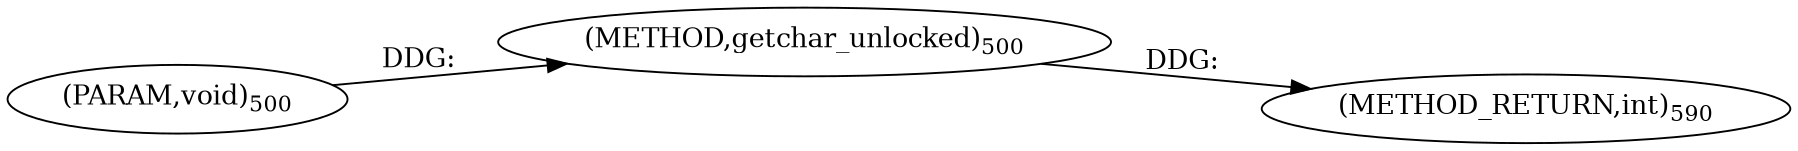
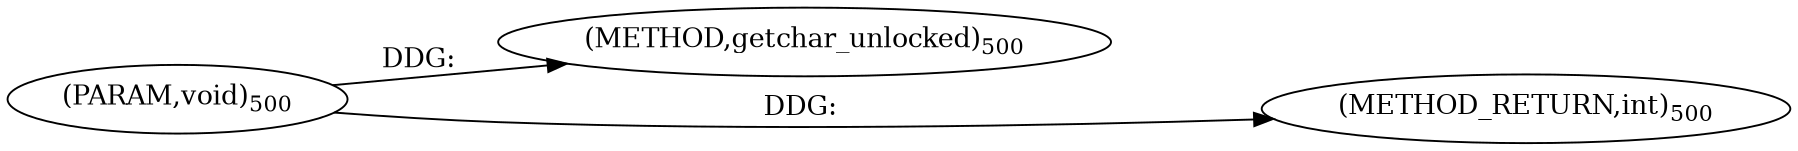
(1166, 75) -> (794, 127)
(1692, 106) -> (1692, 106)
